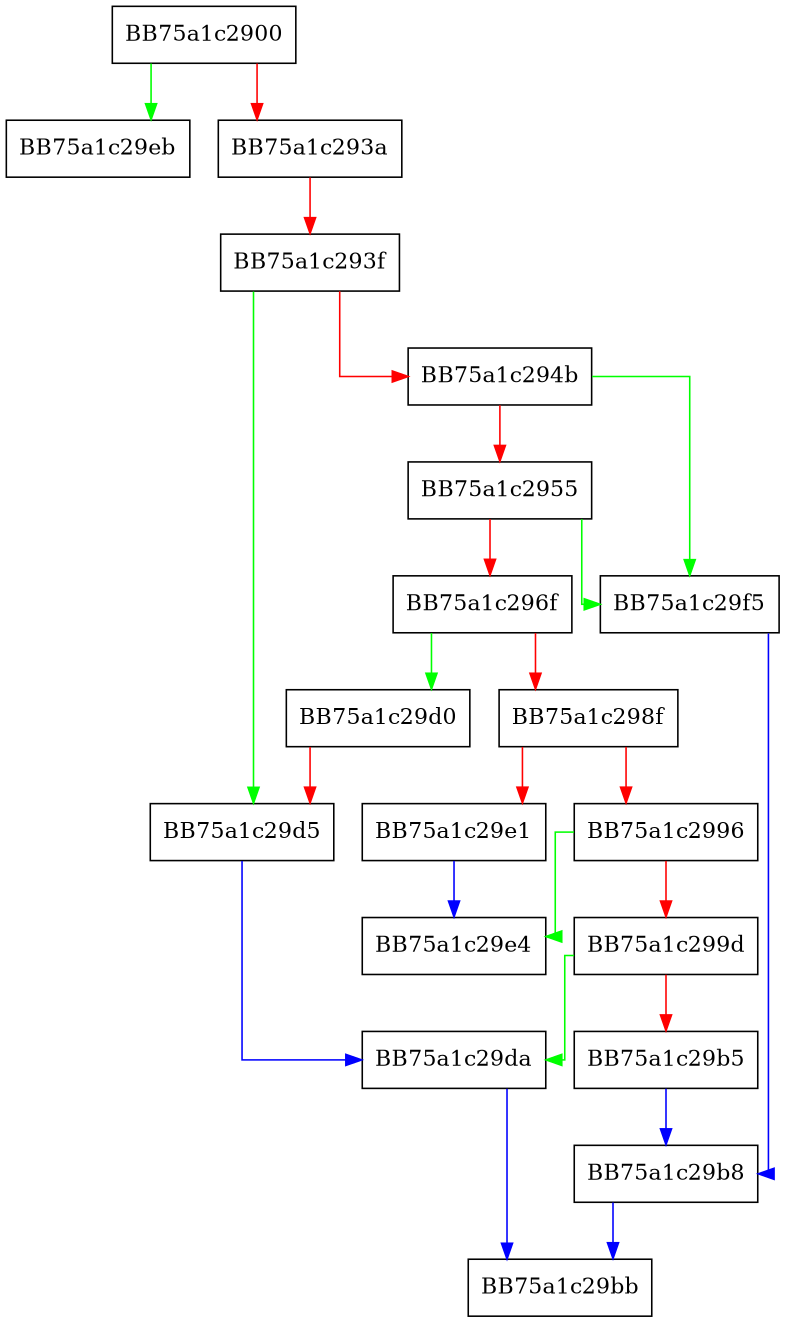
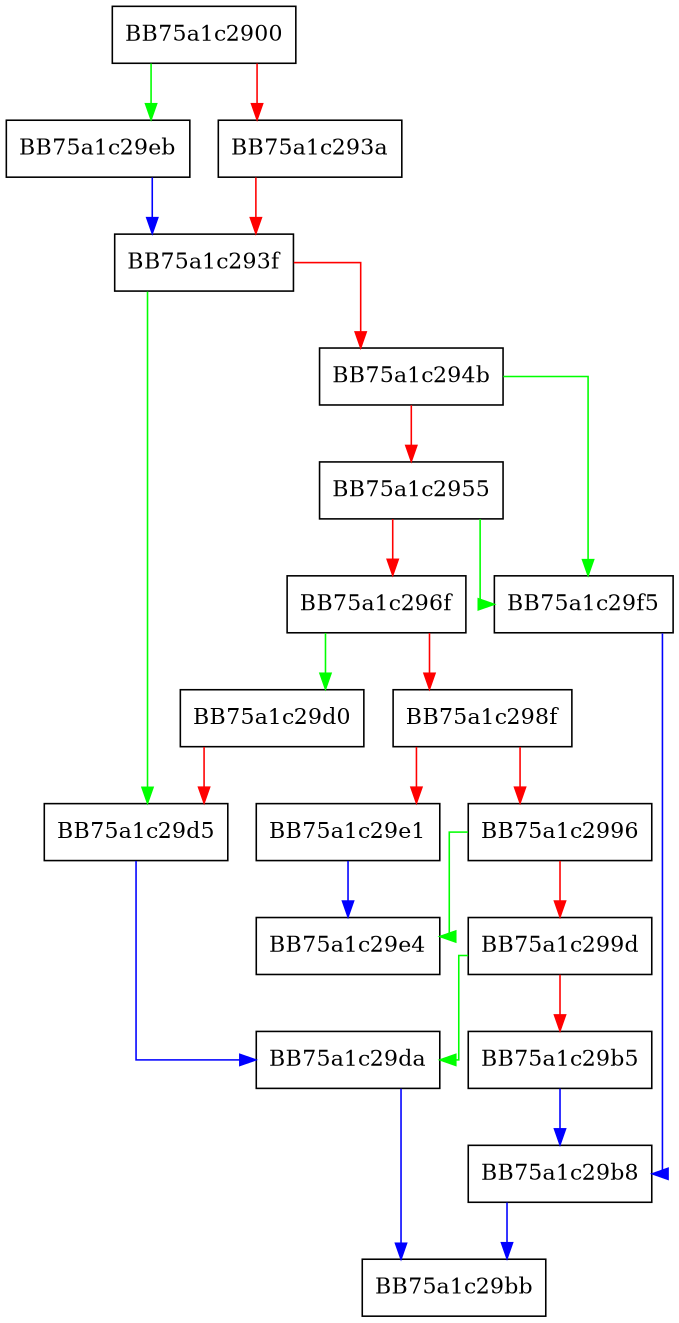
none -> (152, 198)
